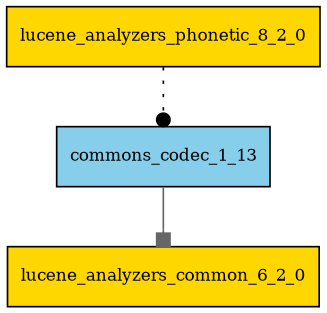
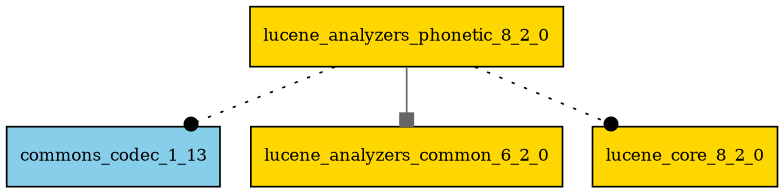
none -> (685, 157)
(163, 208) -> (407, 88)
